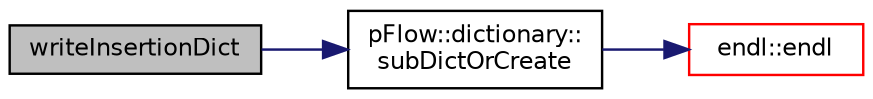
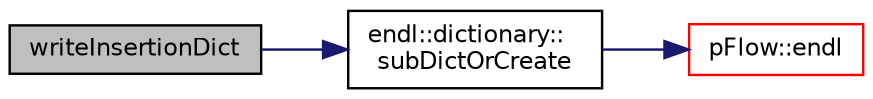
(475, 50) -> (475, 50)
(776, 50) -> (776, 50)
